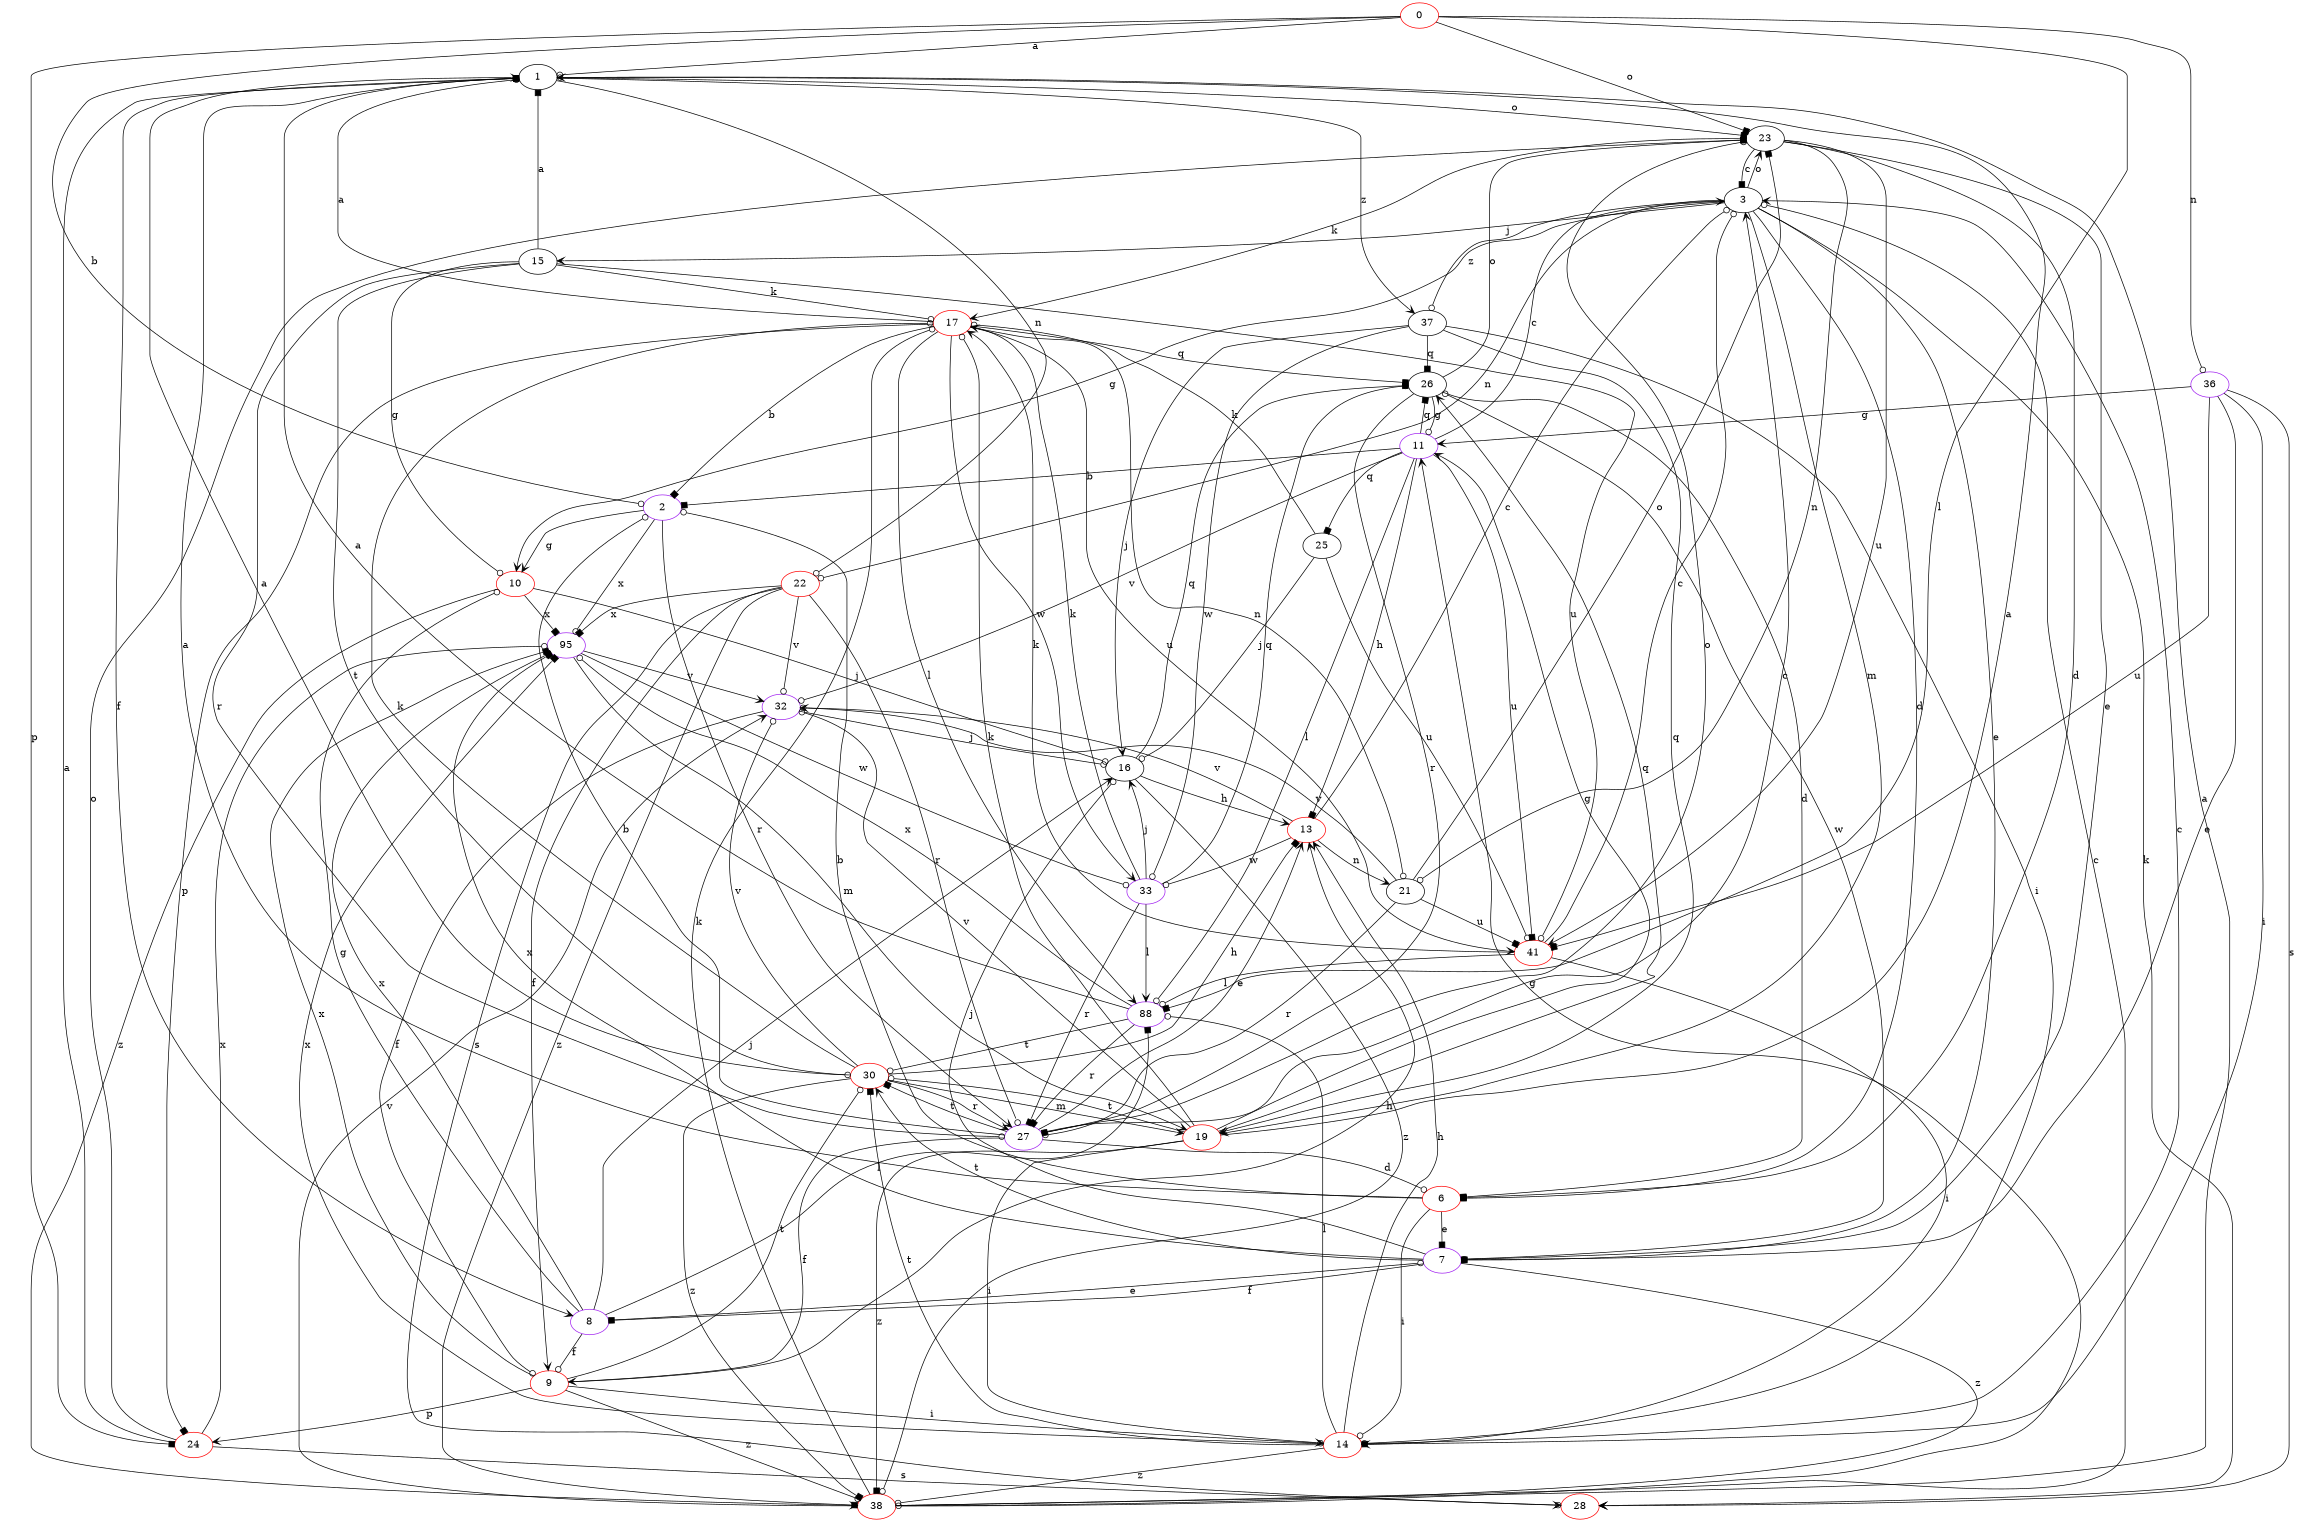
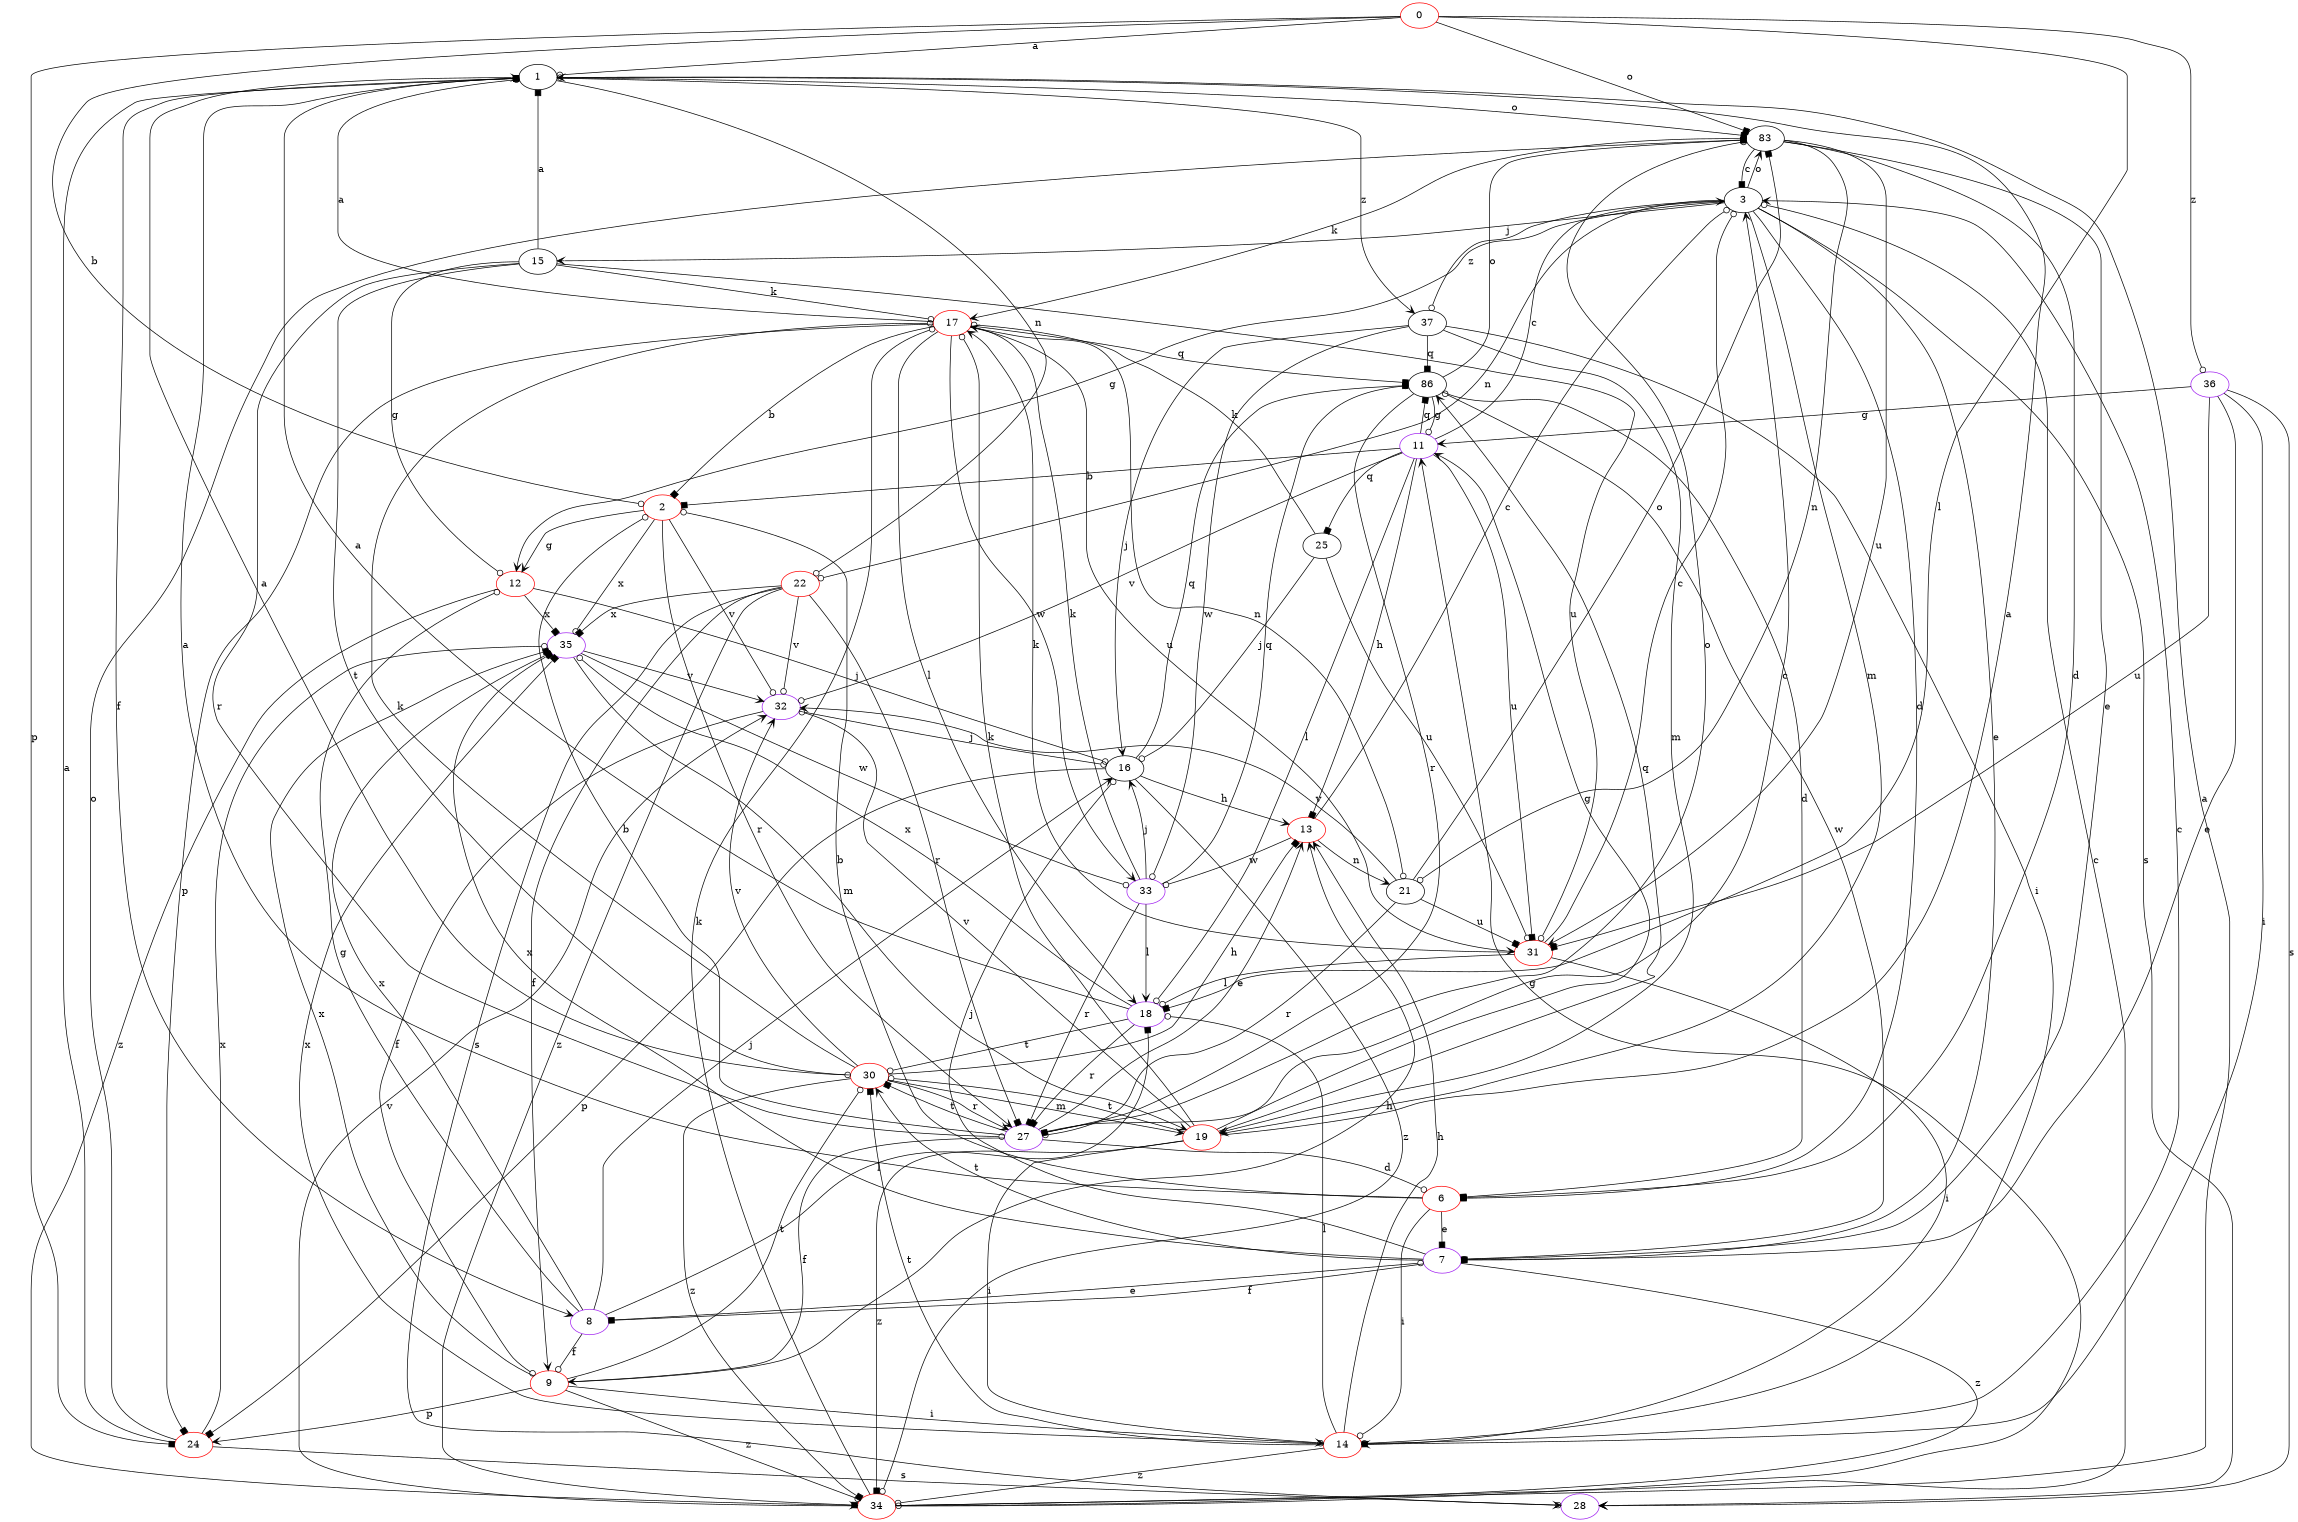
(1765, 139) -> (1765, 139)
(2194, 200) -> (2194, 200)
(1427, 385) -> (1427, 385)
(662, 508) -> (662, 508)
(515, 584) -> (515, 584)
(566, 645) -> (566, 645)
(1070, 736) -> (718, 601)
(1676, 738) -> (1676, 738)
(931, 849) -> (931, 849)
(2146, 861) -> (2146, 861)
(738, 912) -> (738, 912)
(1533, 953) -> (1533, 953)
(1146, 1014) -> (1146, 1014)
none -> (657, 1025)
(877, 1506) -> (877, 1506)
(1580, 1506) -> (1580, 1506)
